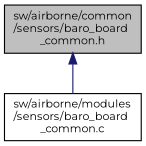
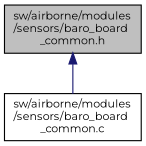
(73, 29) -> (73, 29)
